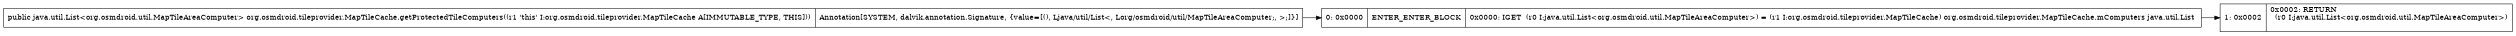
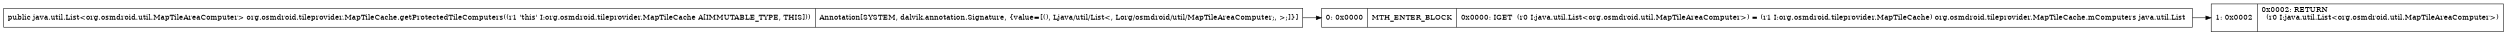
(1417, 18) -> (1412, 18)
